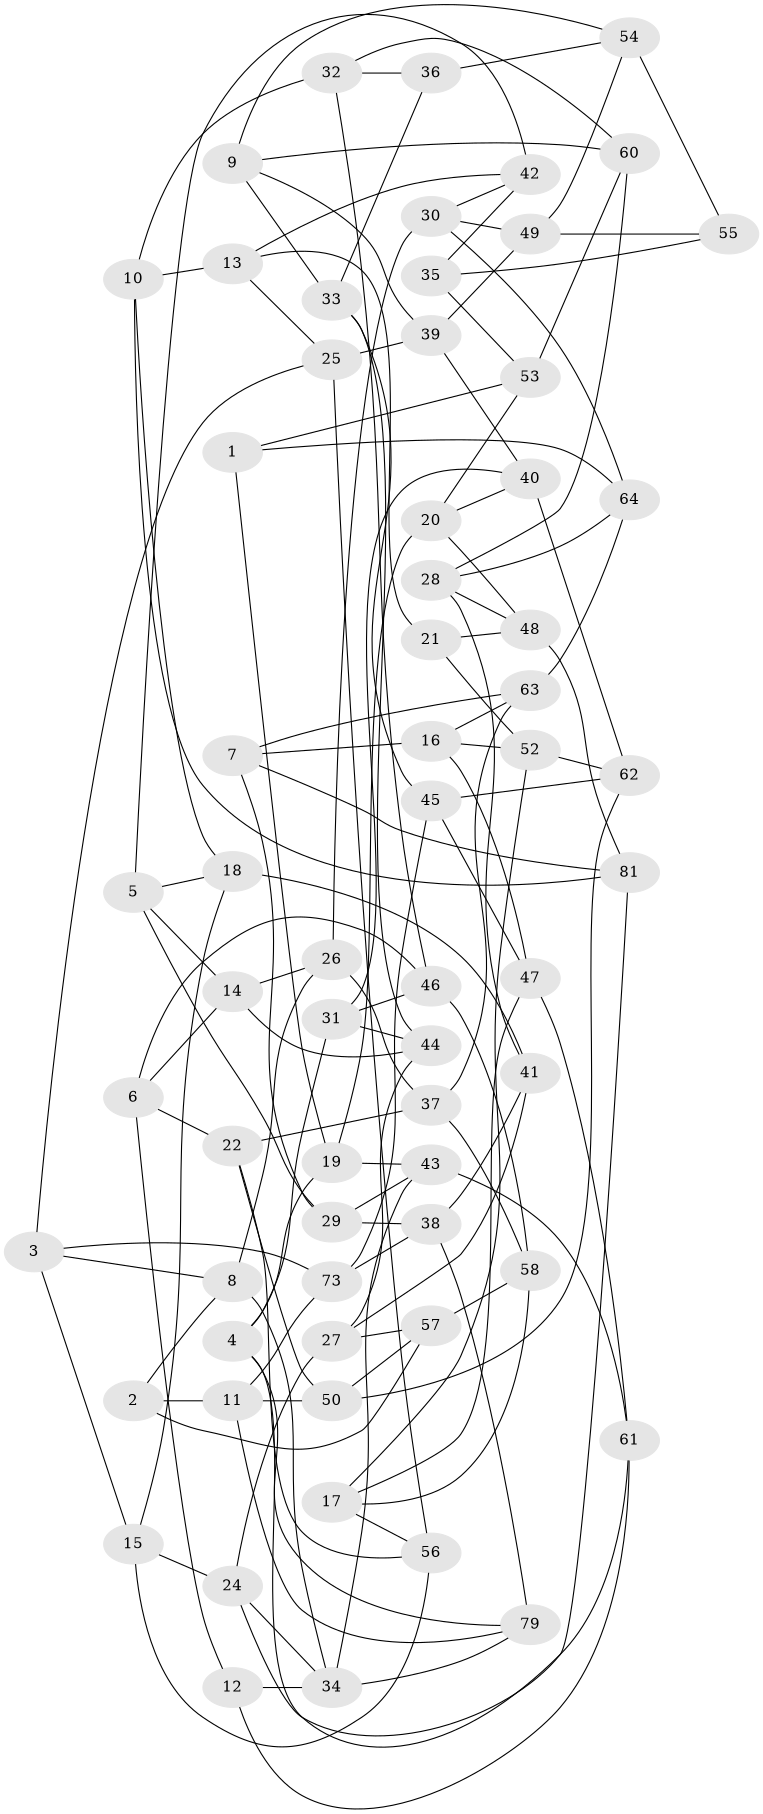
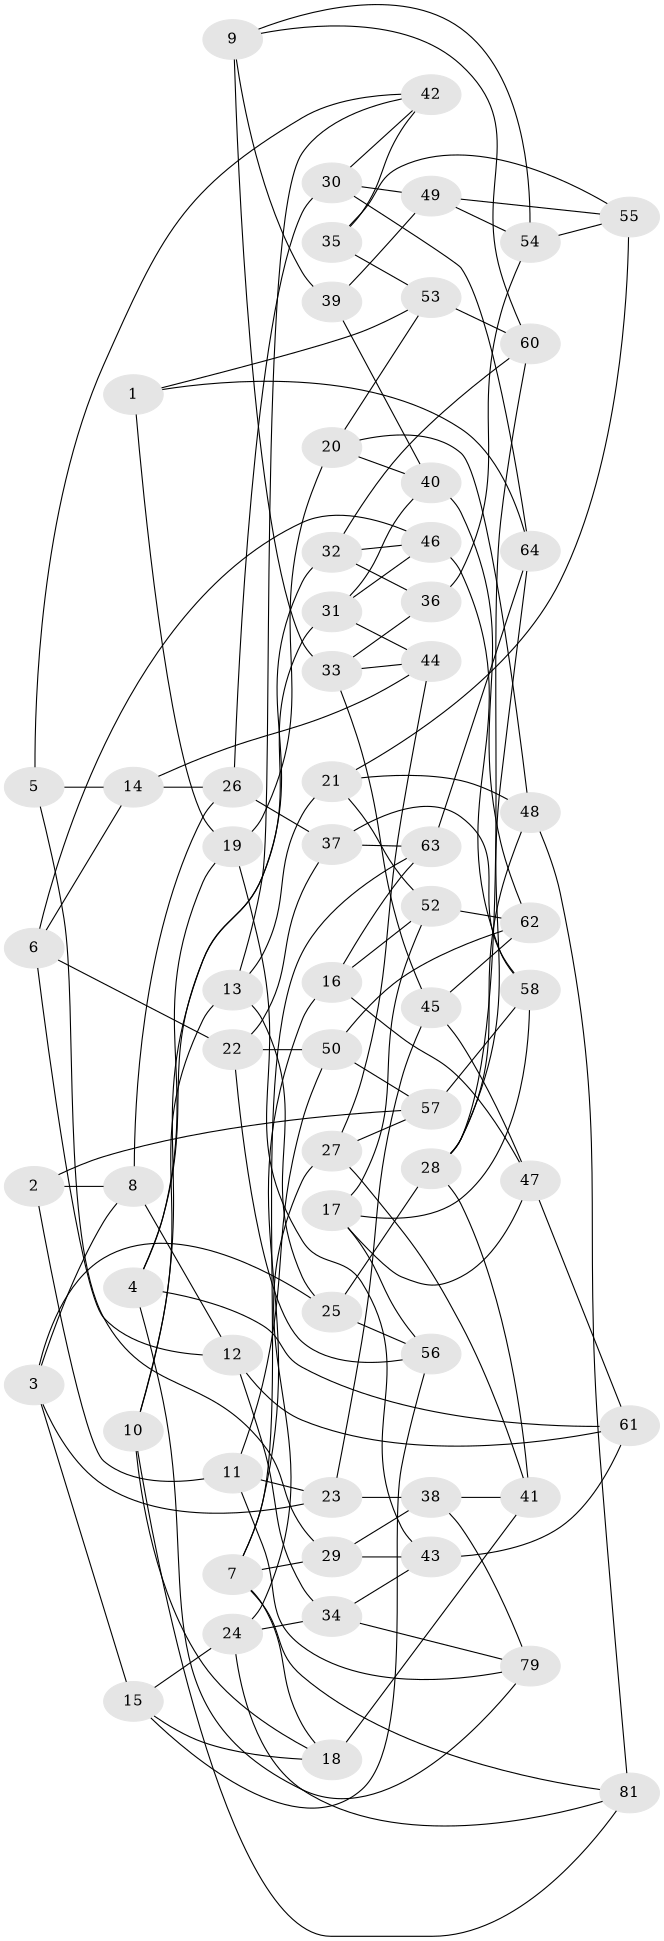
(381, 348) -> (381, 1241)
none -> (574, 548)
(183, 882) -> (283, 1666)
(332, 1282) -> (332, 1497)
(294, 1480) -> (183, 1271)
